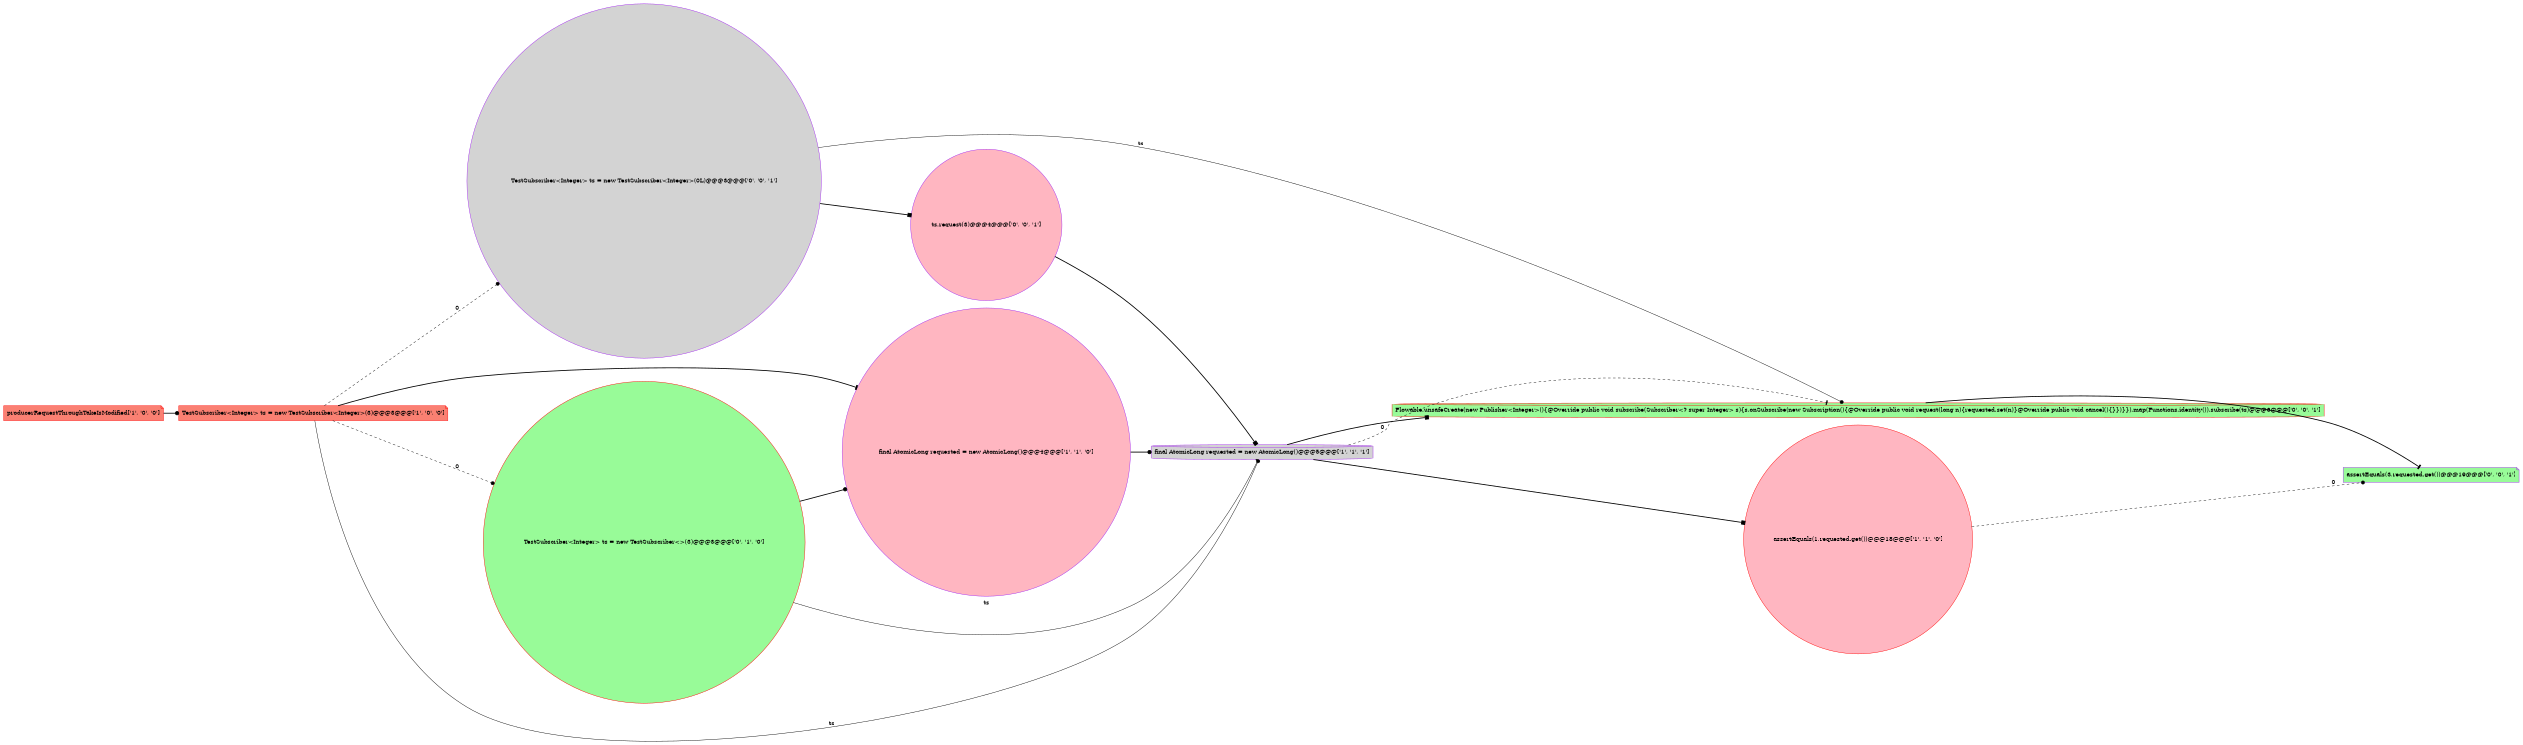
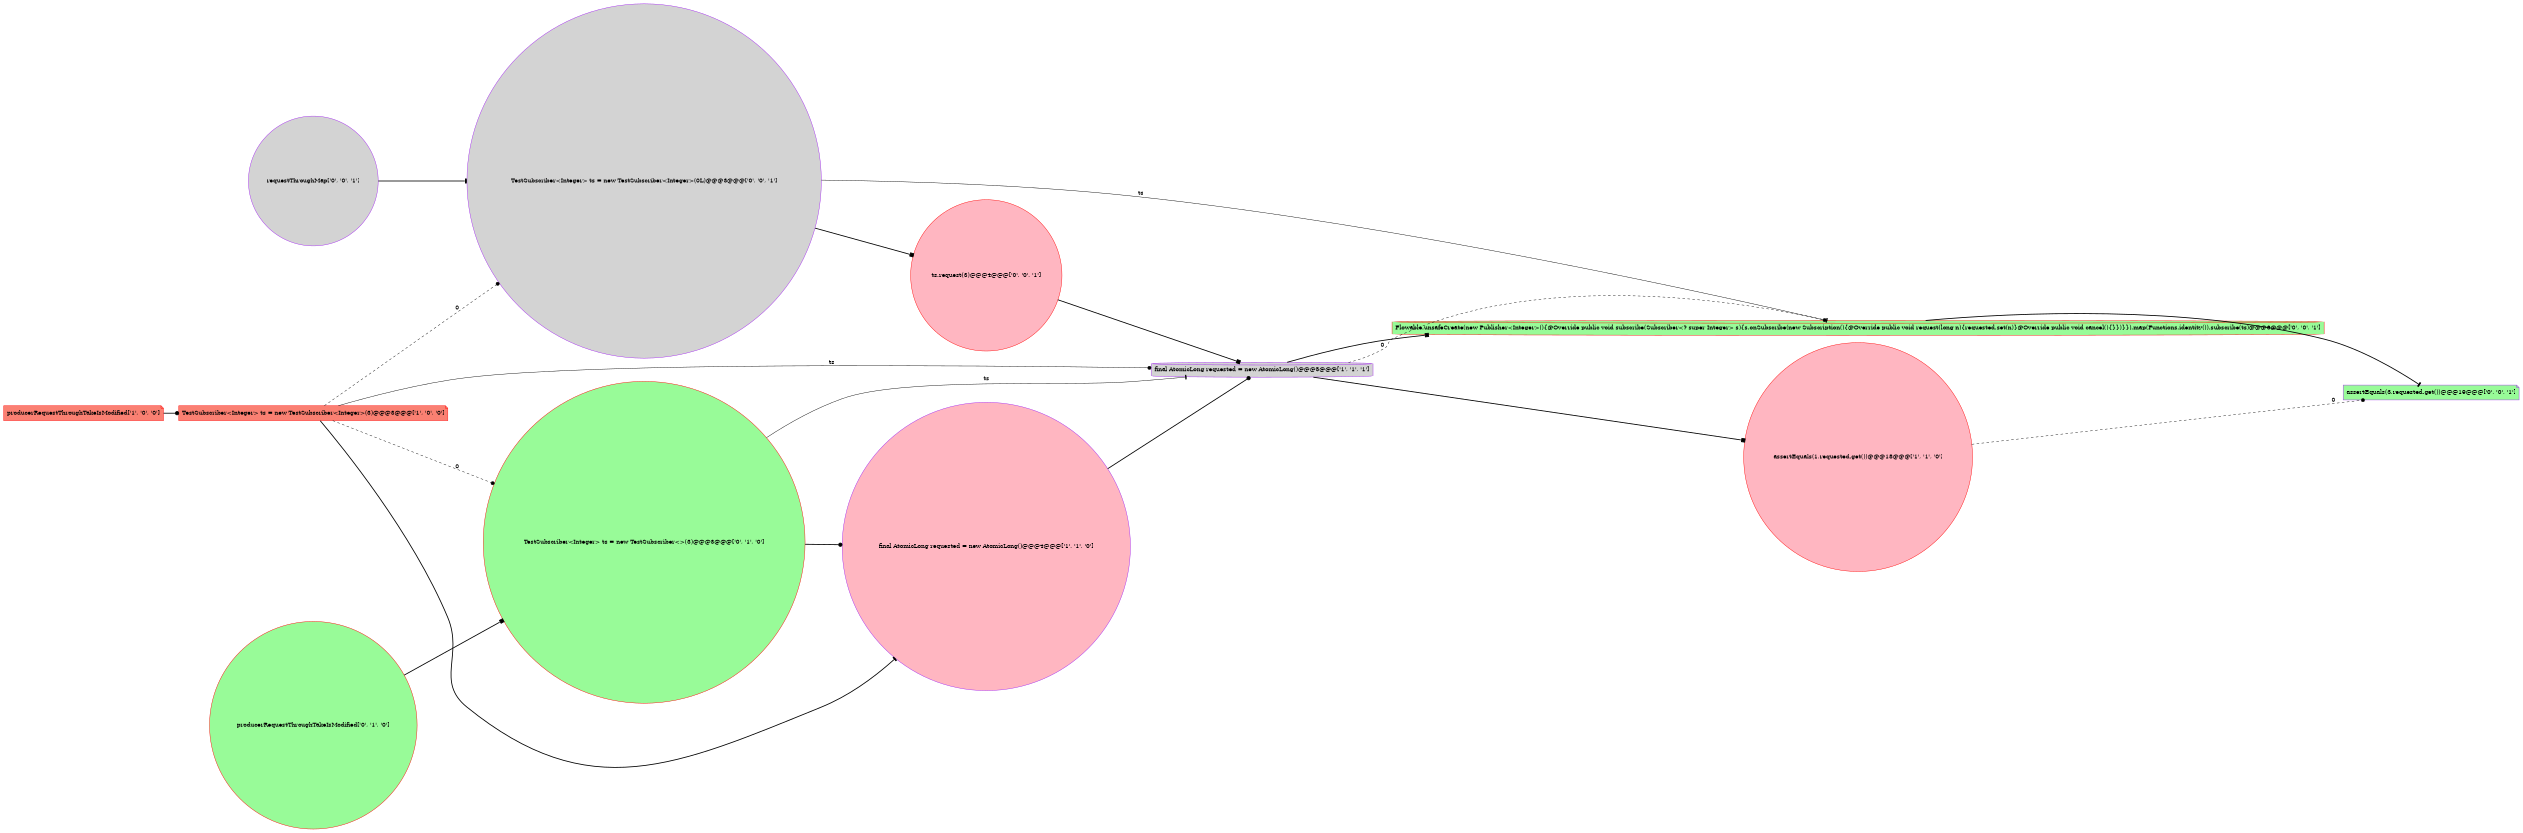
none -> (313, 181)
(986, 225) -> (986, 275)
none -> (313, 725)
